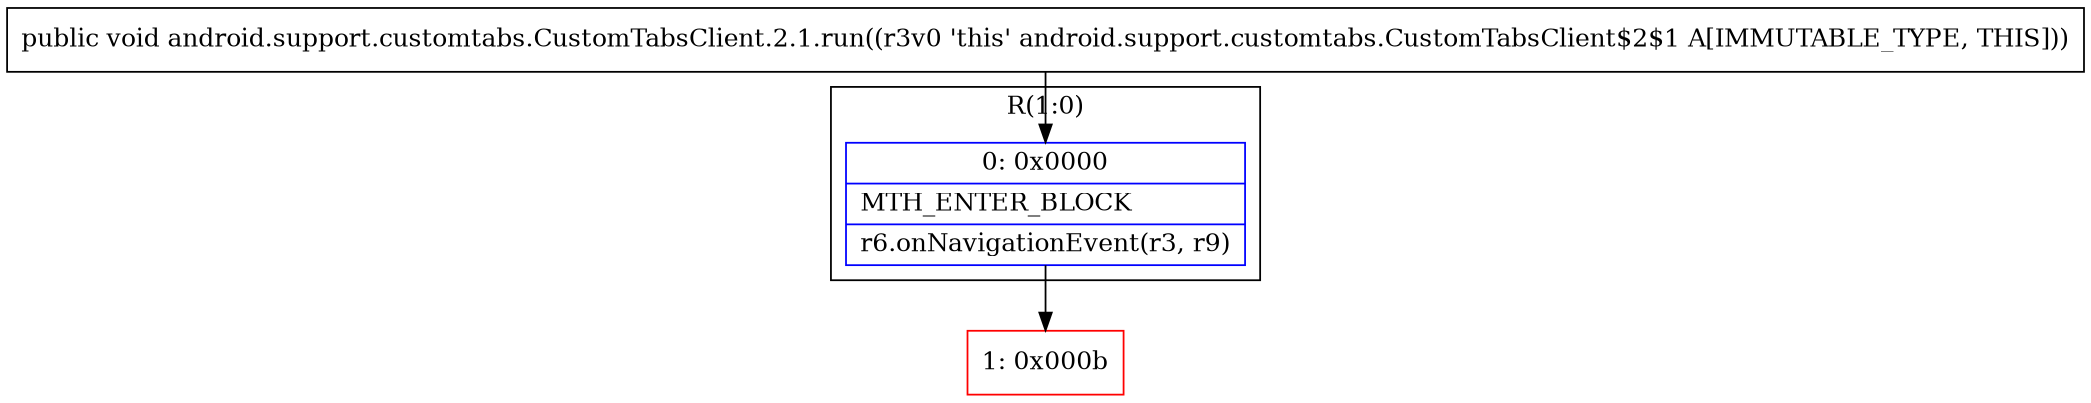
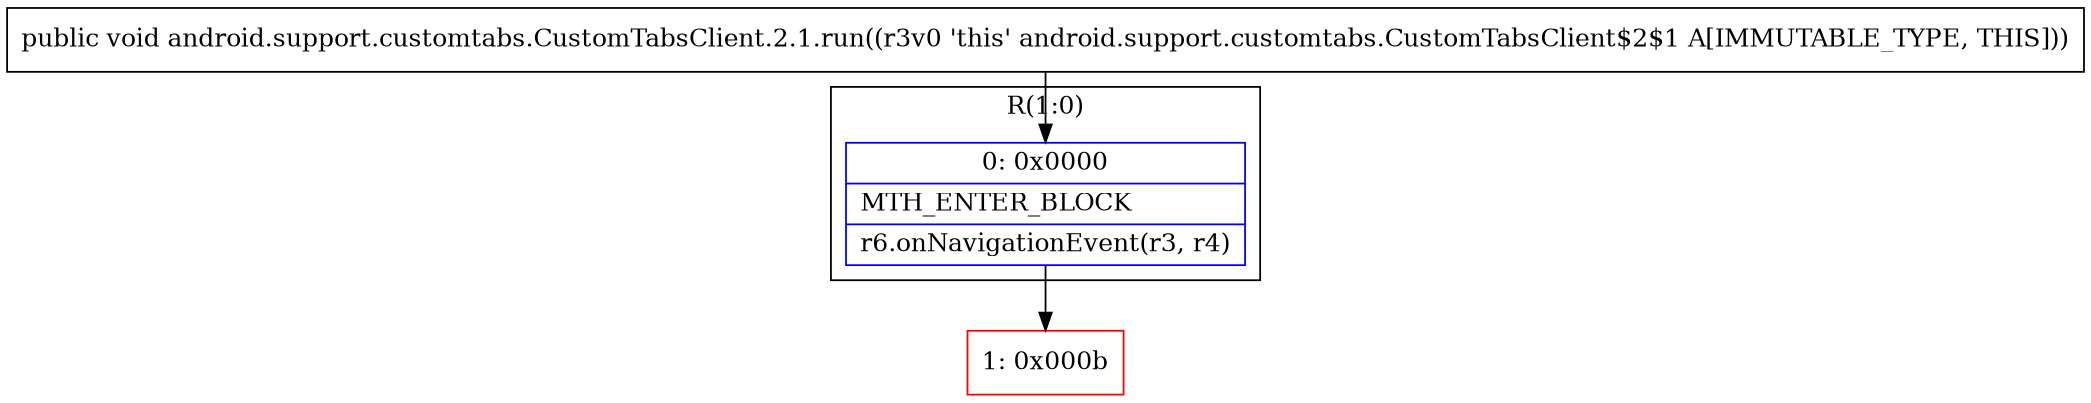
(1046, 244) -> (1046, 244)
